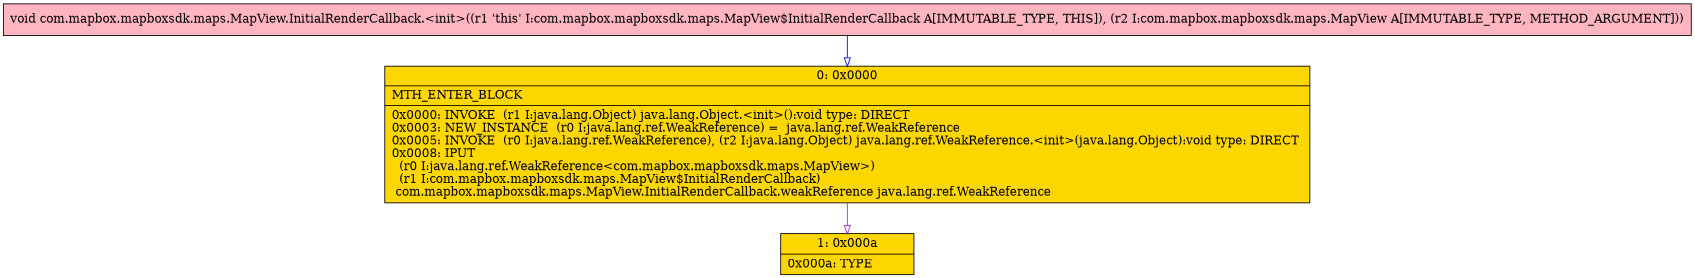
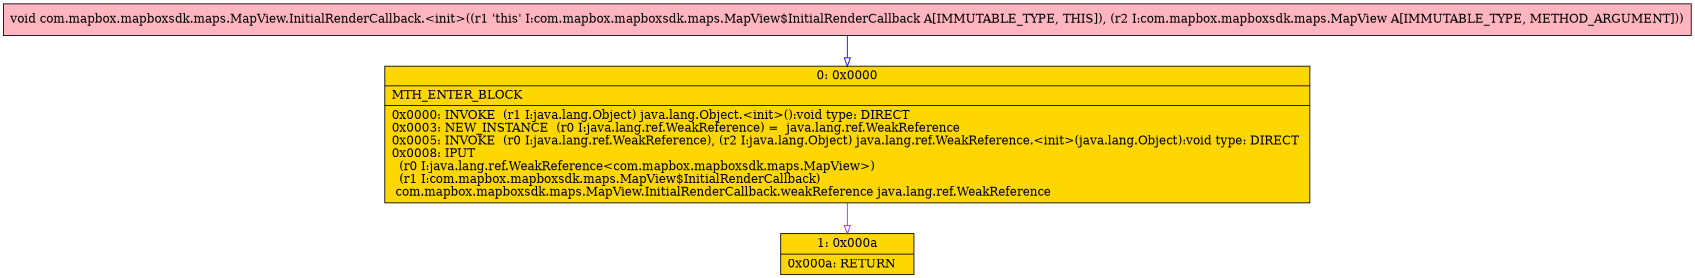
(836, 264) -> (847, 264)
